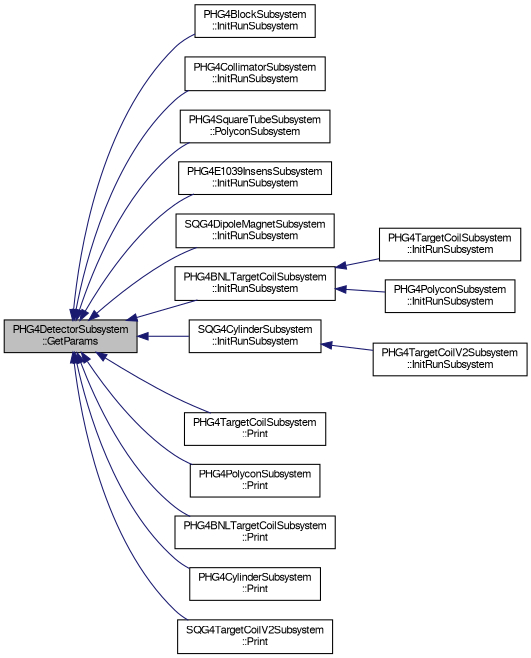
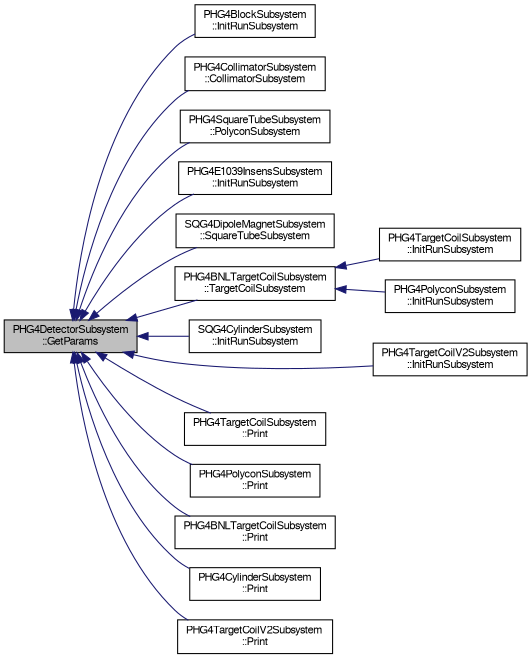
(255, 74) -> (255, 74)
(255, 231) -> (255, 231)
(255, 284) -> (255, 284)
(352, 348) -> (253, 368)
(255, 637) -> (255, 637)
